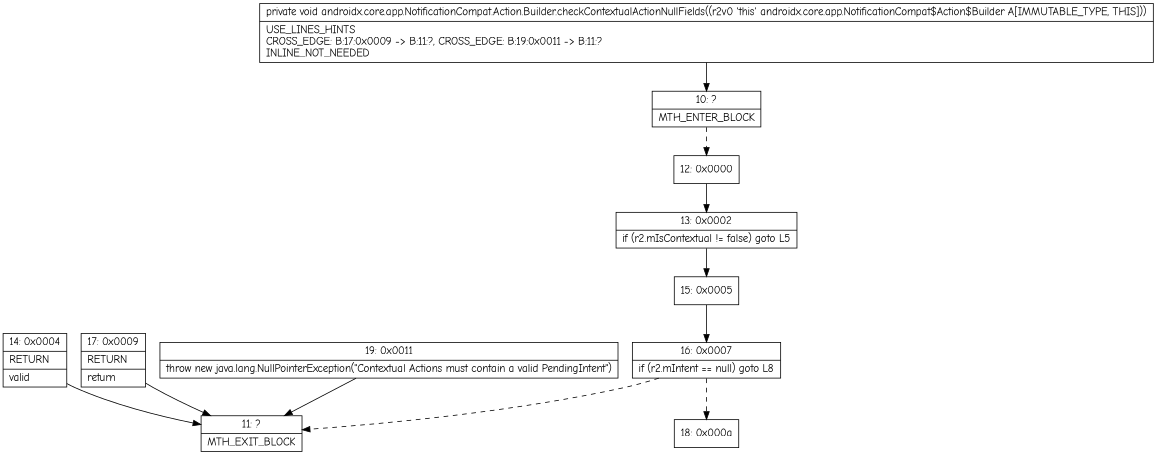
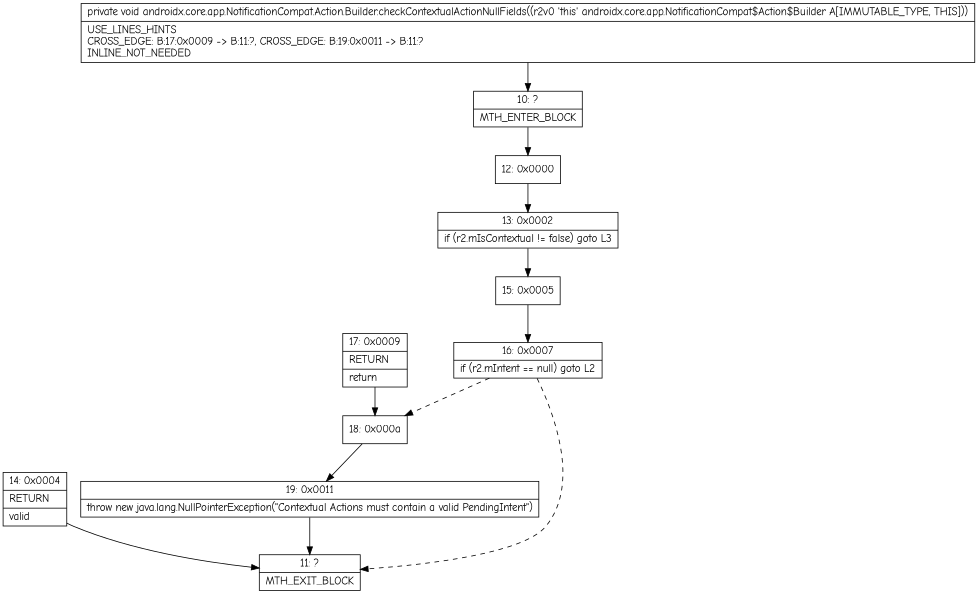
(707, 137) -> (528, 137)
(707, 239) -> (528, 239)
(707, 369) -> (528, 369)
(174, 399) -> (375, 397)
none -> (347, 460)
